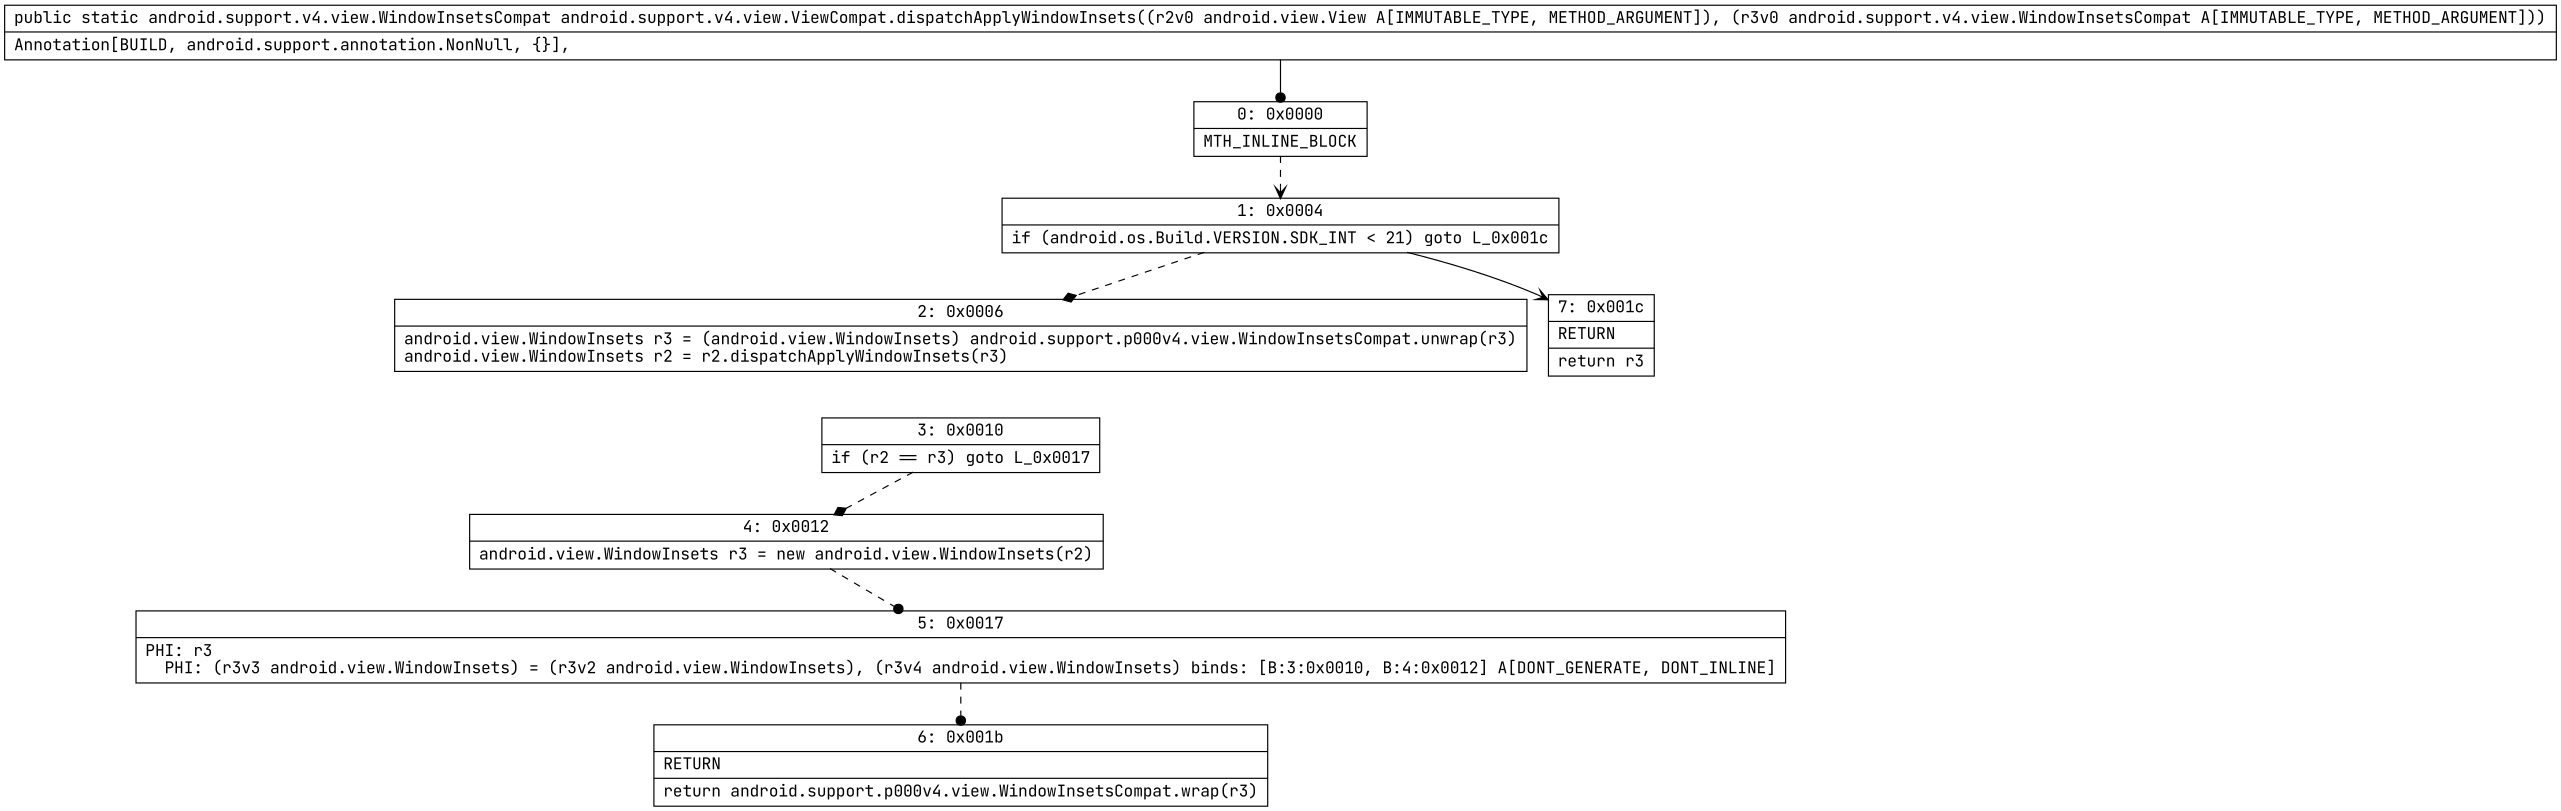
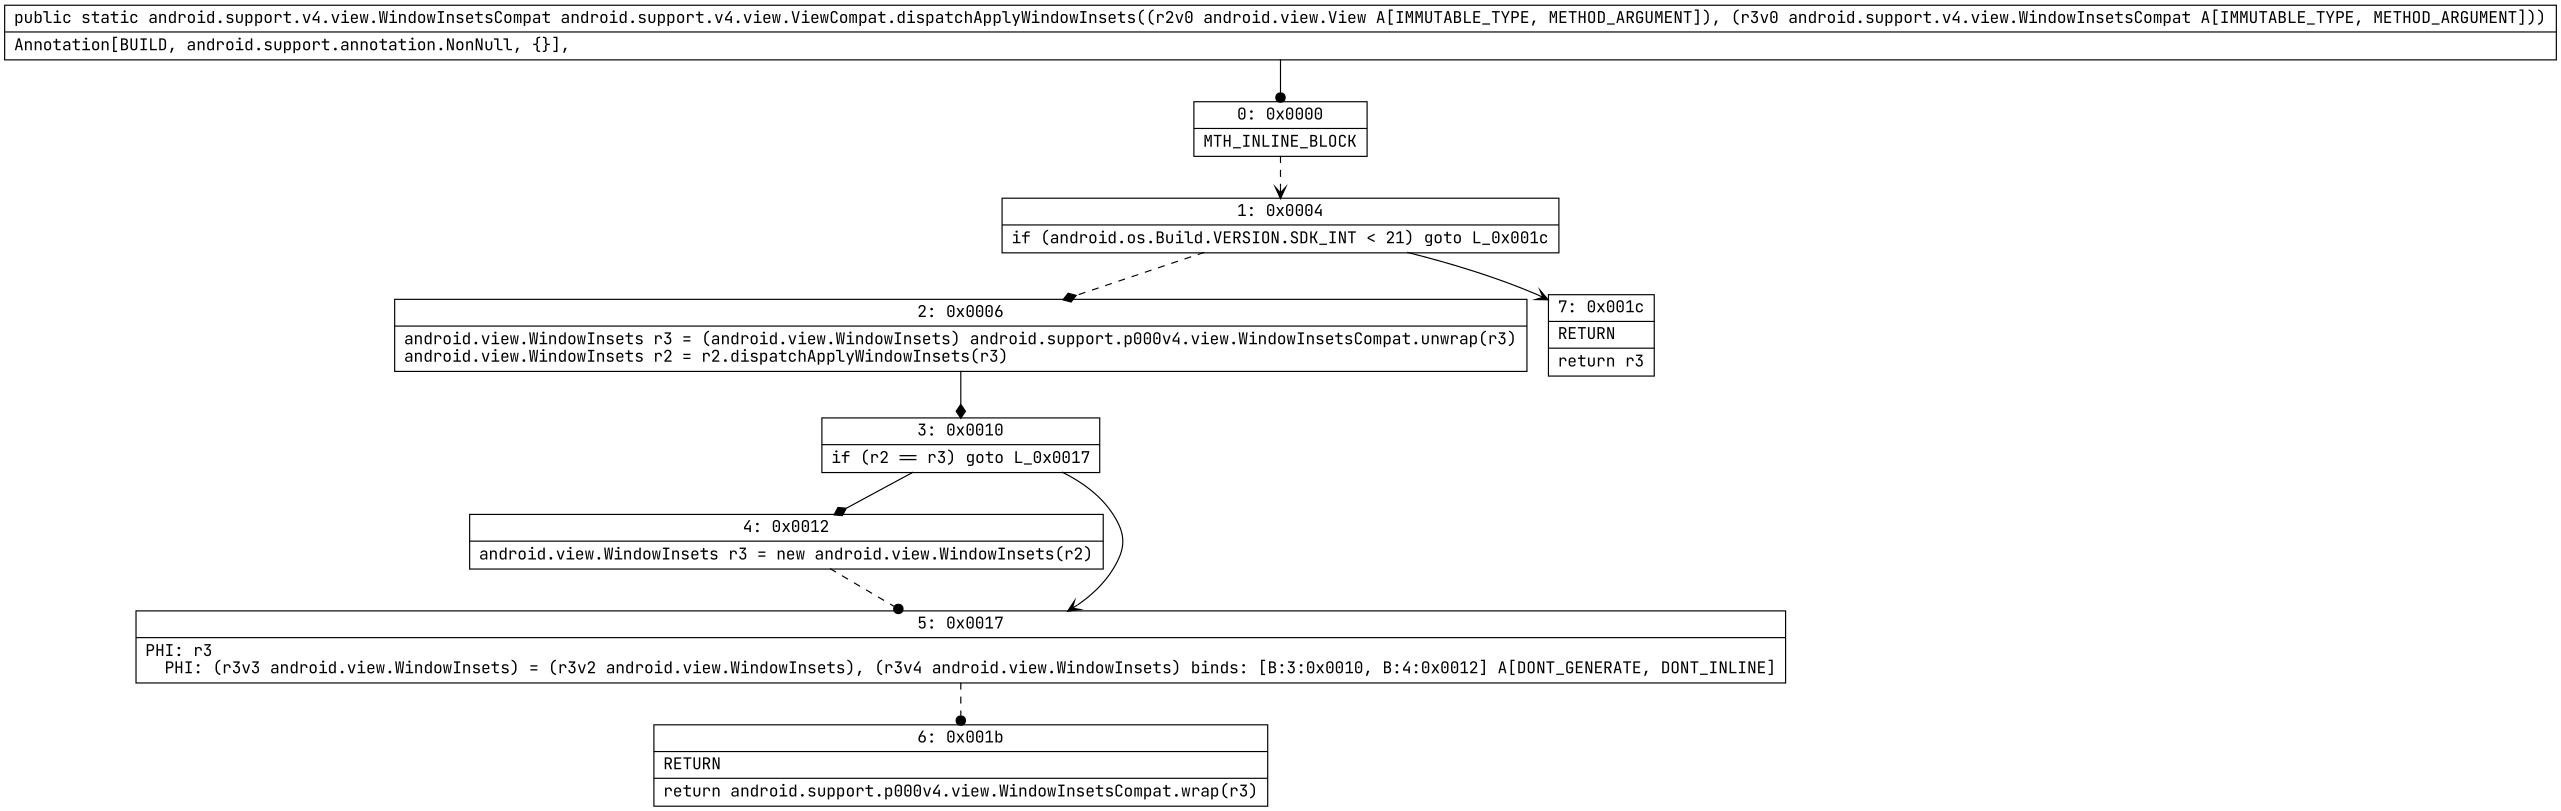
none -> (961, 387)
(880, 490) -> (880, 490)
none -> (1122, 534)
